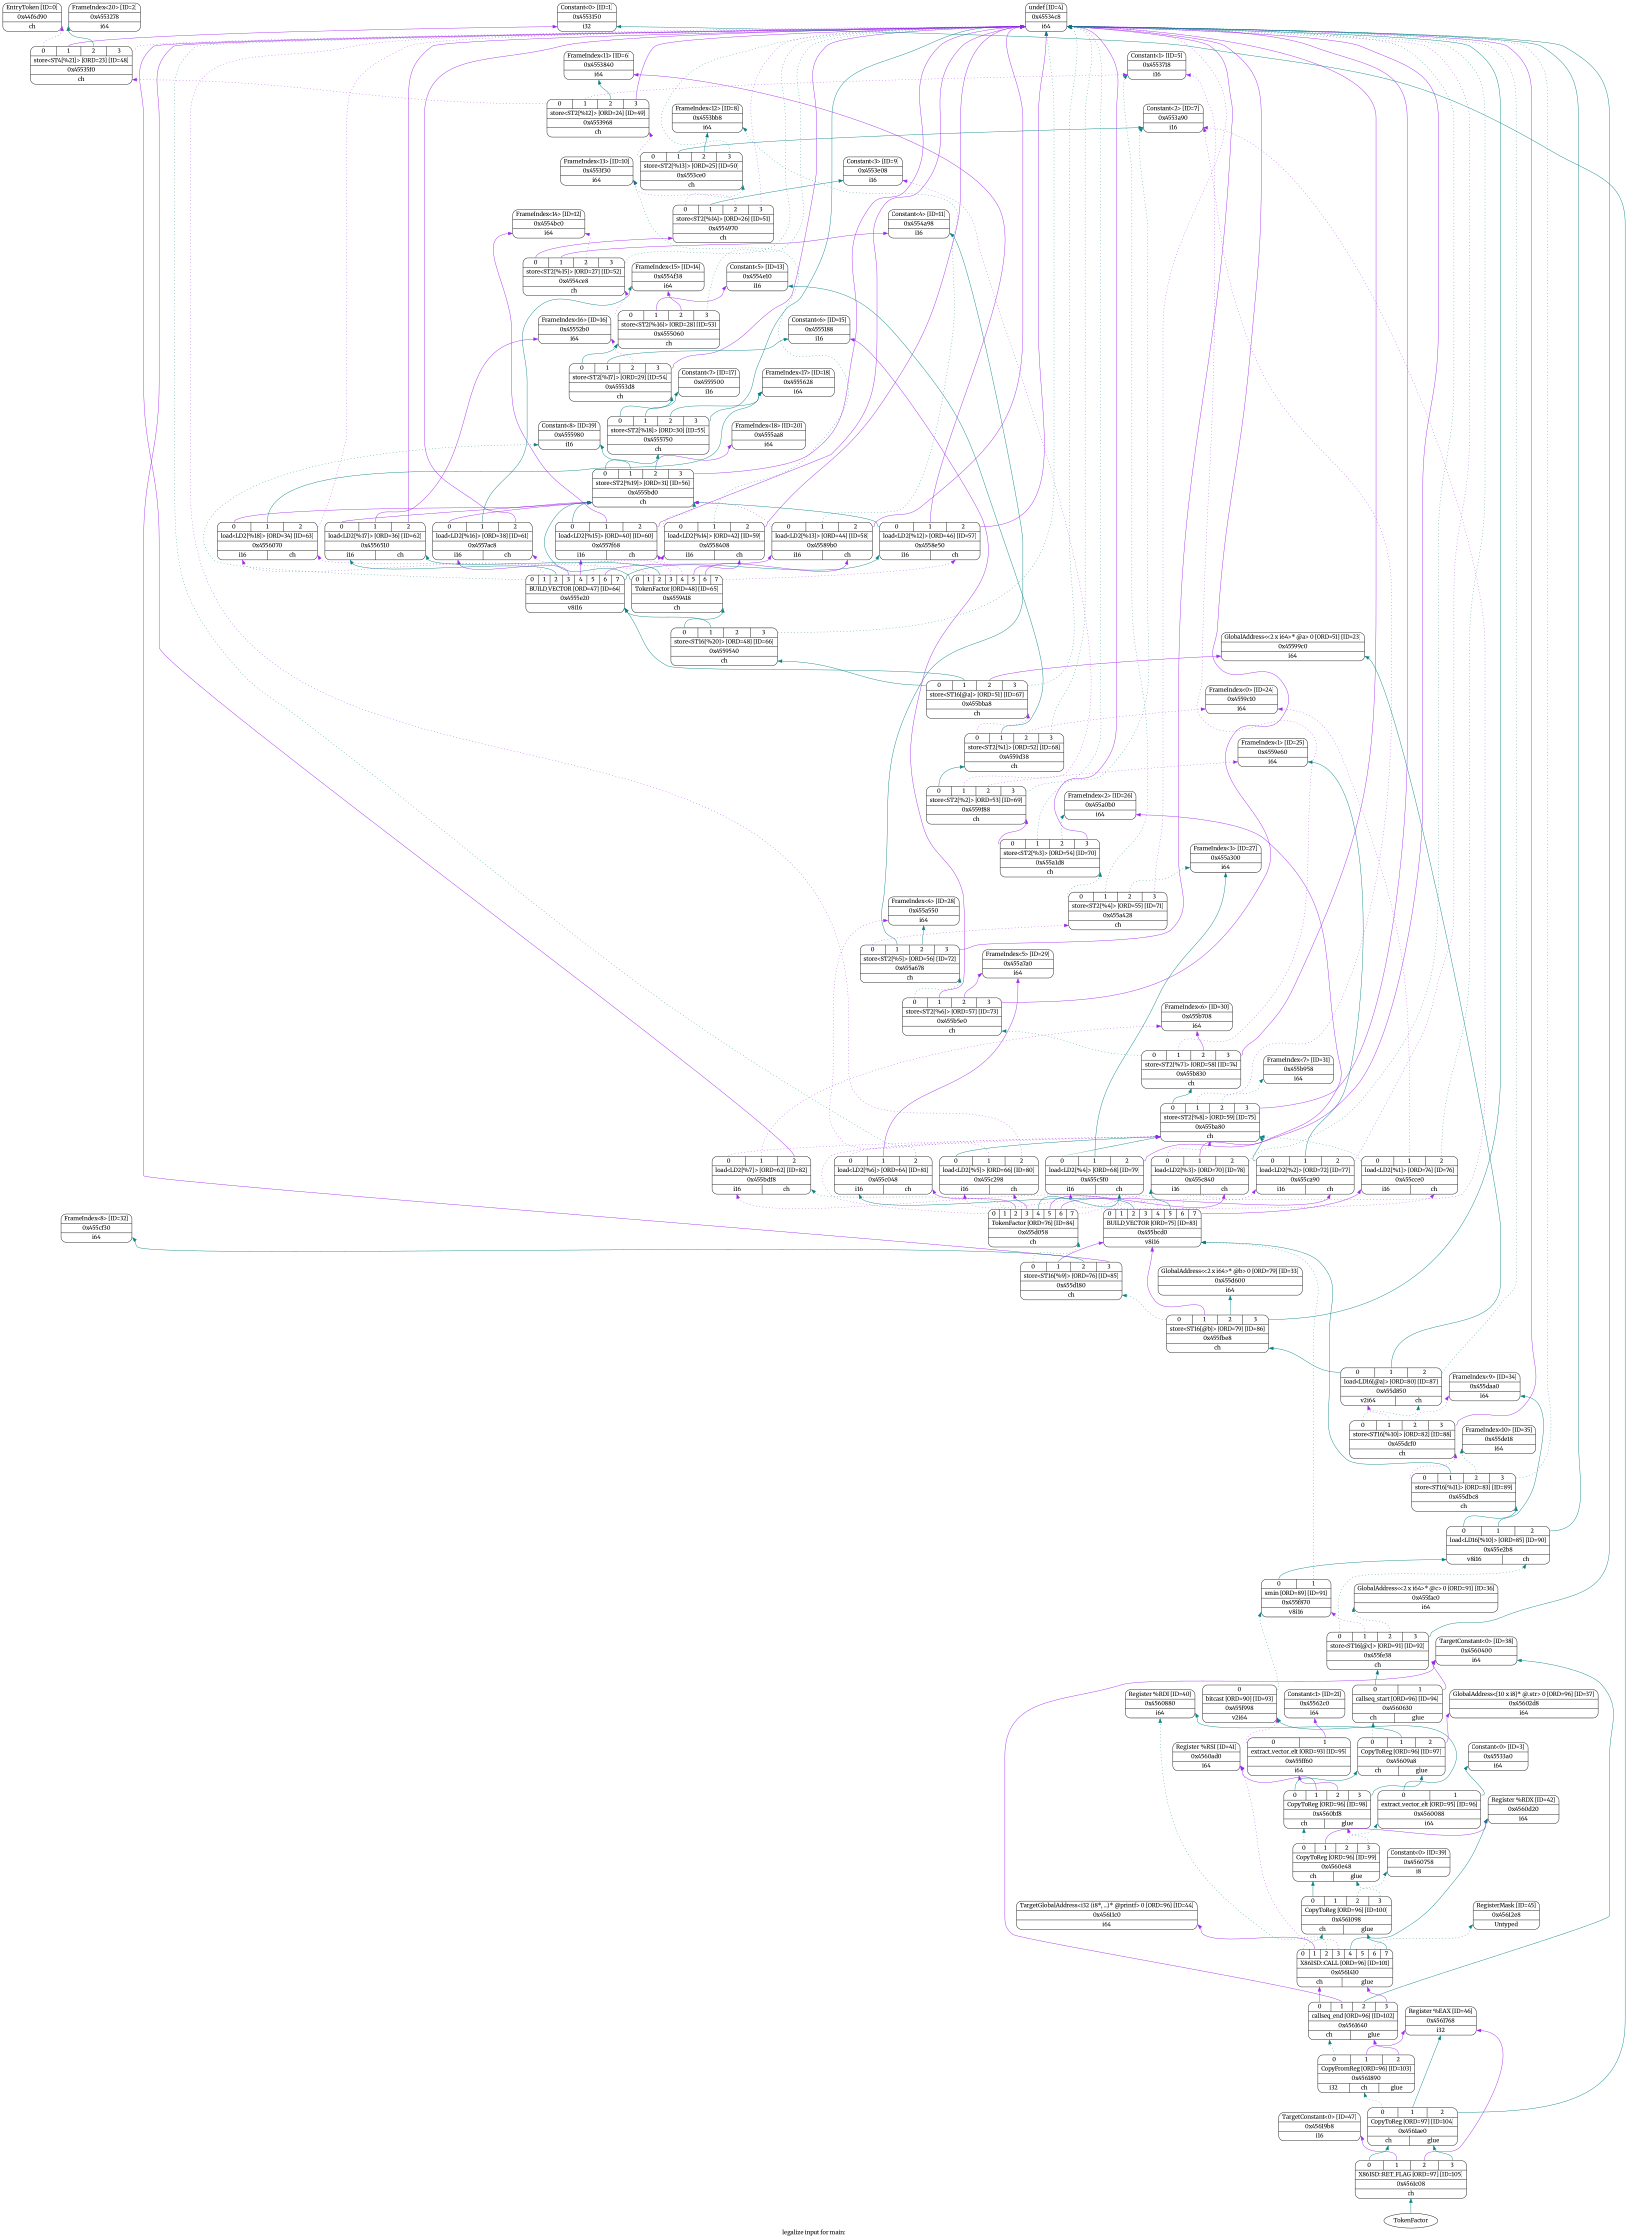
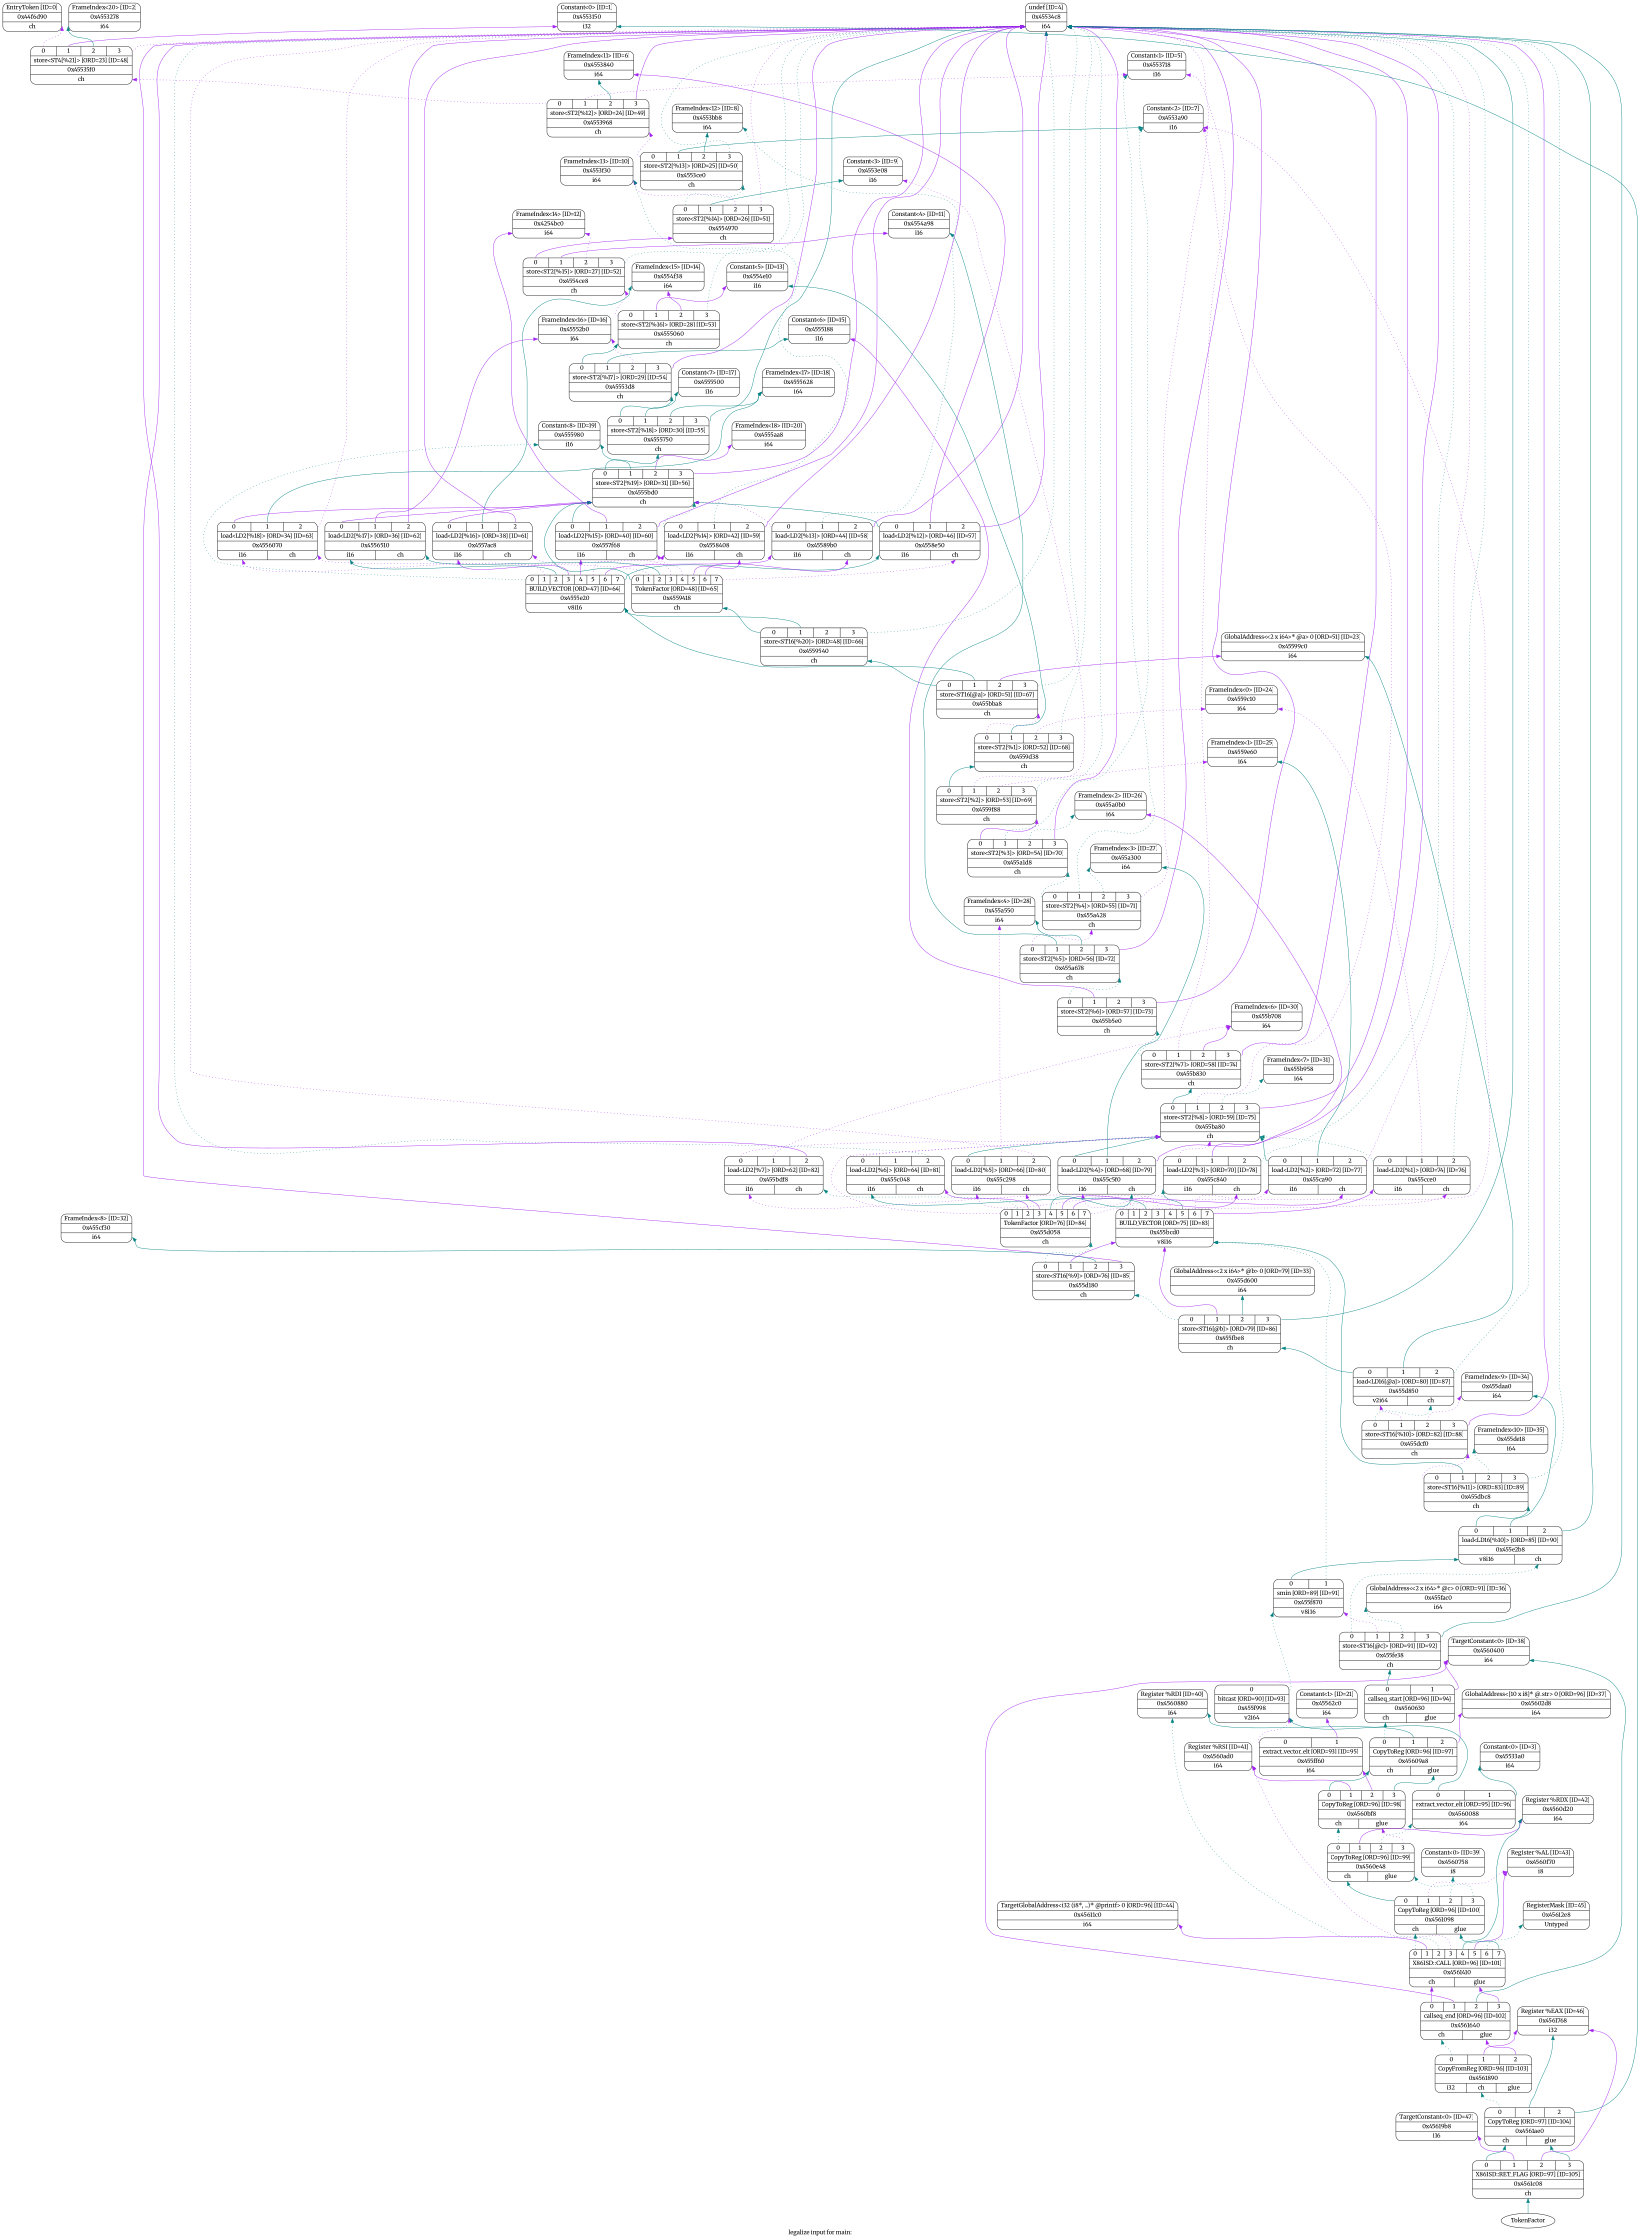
(549, 224) -> (549, 224)
(1018, 964) -> none
none -> (1541, 1862)
